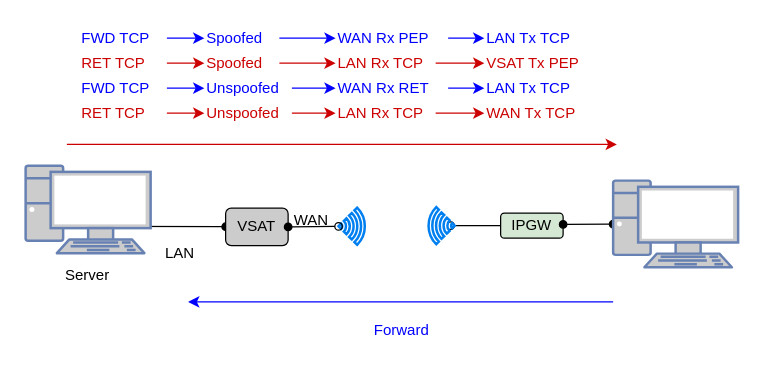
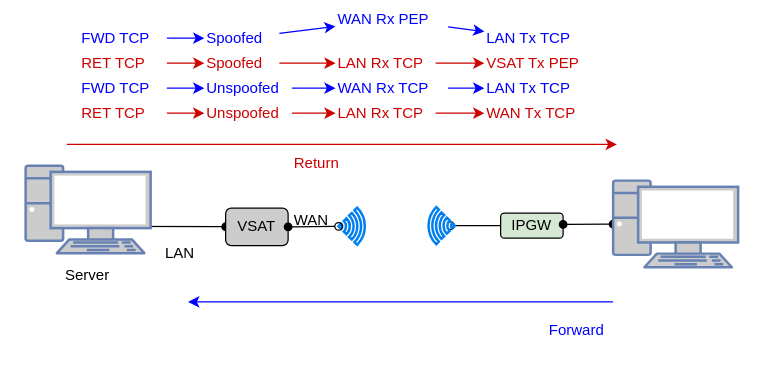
(392, 38) -> (392, 19)
(376, 88) -> (376, 88)
none -> (323, 163)
(409, 331) -> (584, 331)
